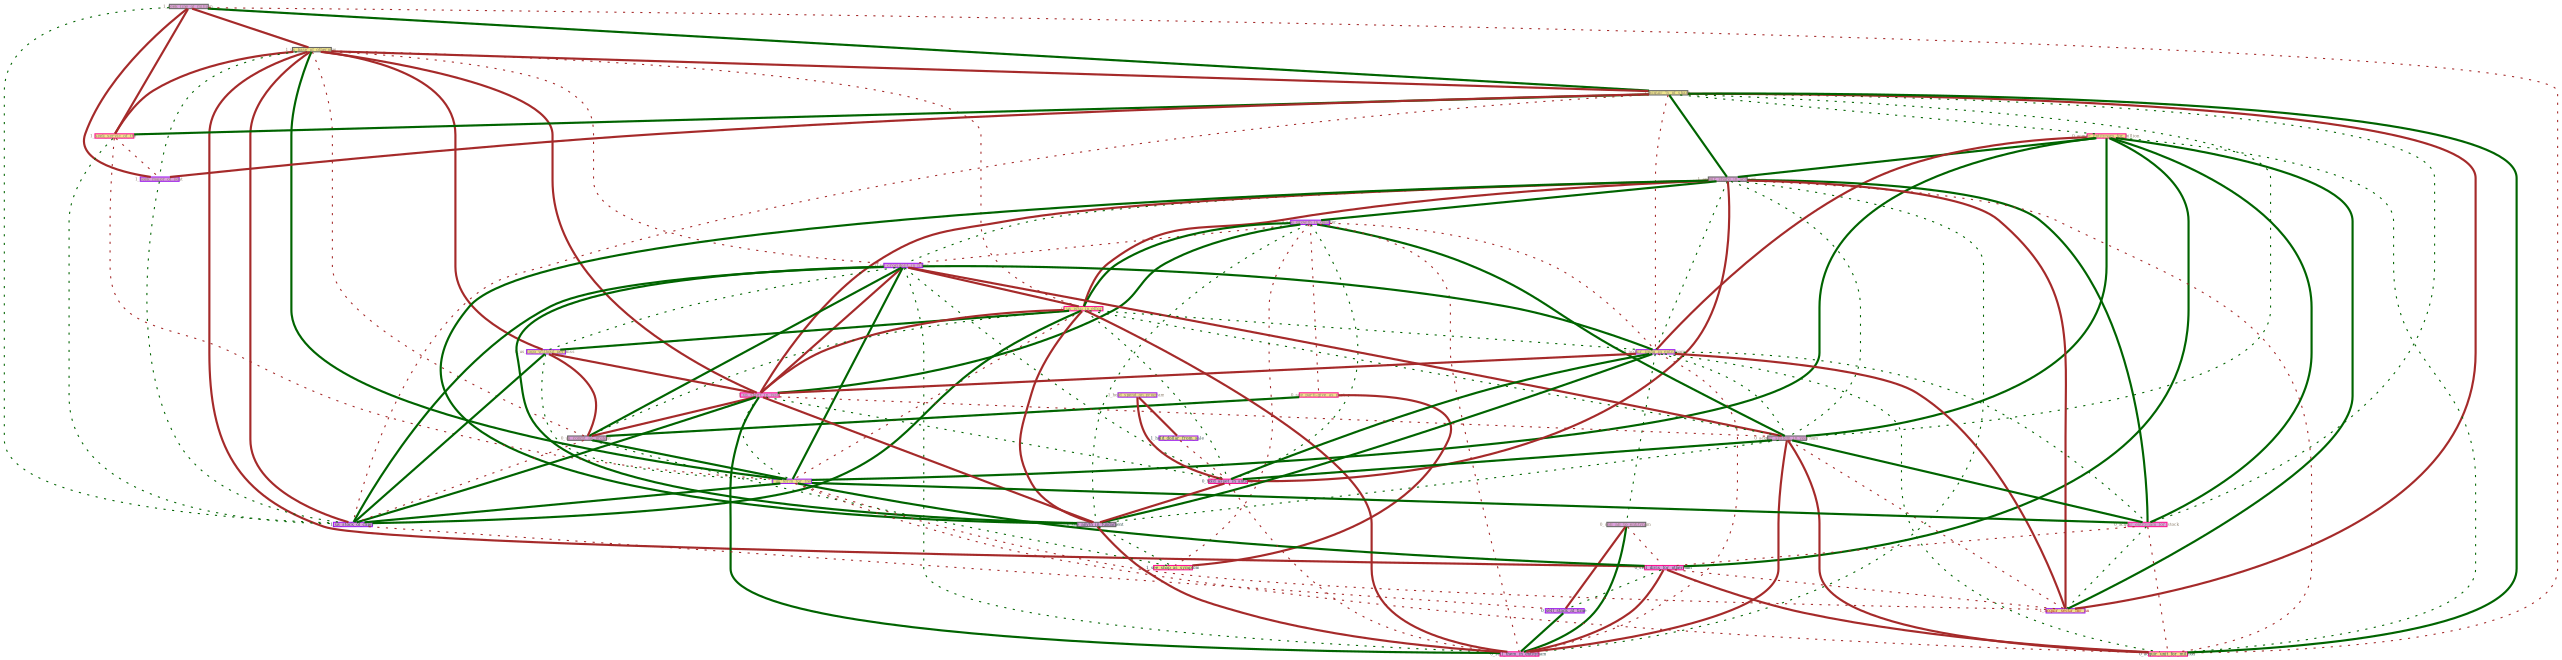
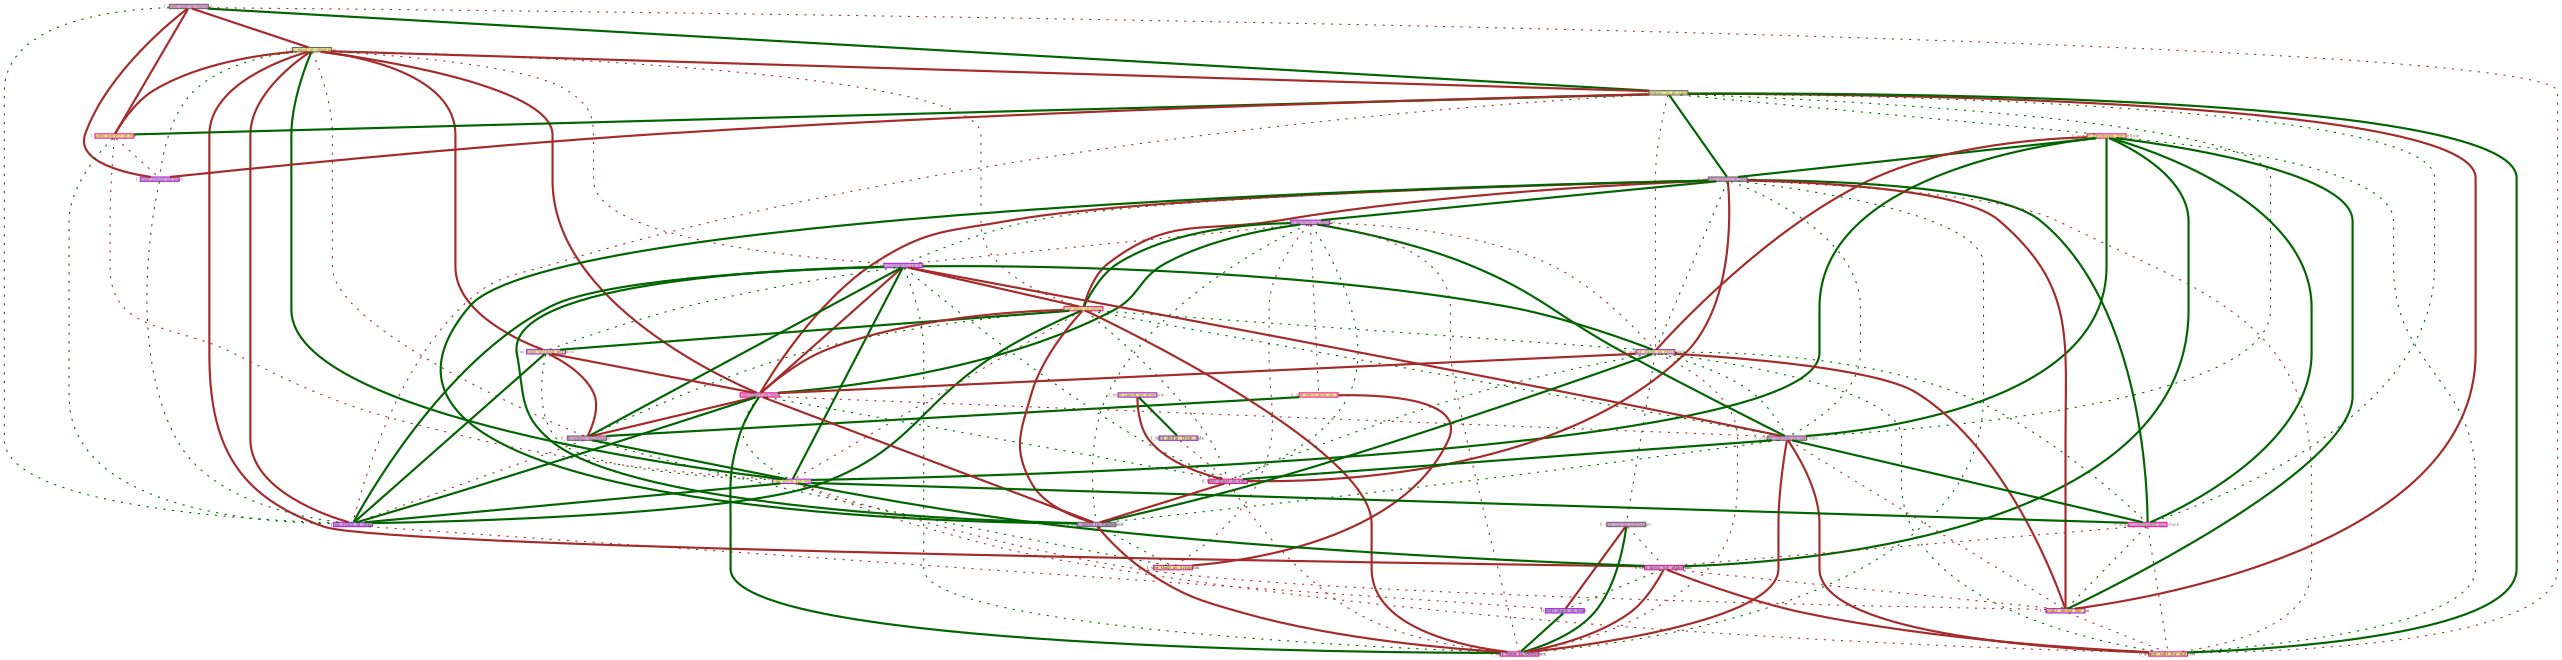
(1447, 402) -> (1447, 402)
(1161, 419) -> (1161, 419)
none -> (2117, 632)
